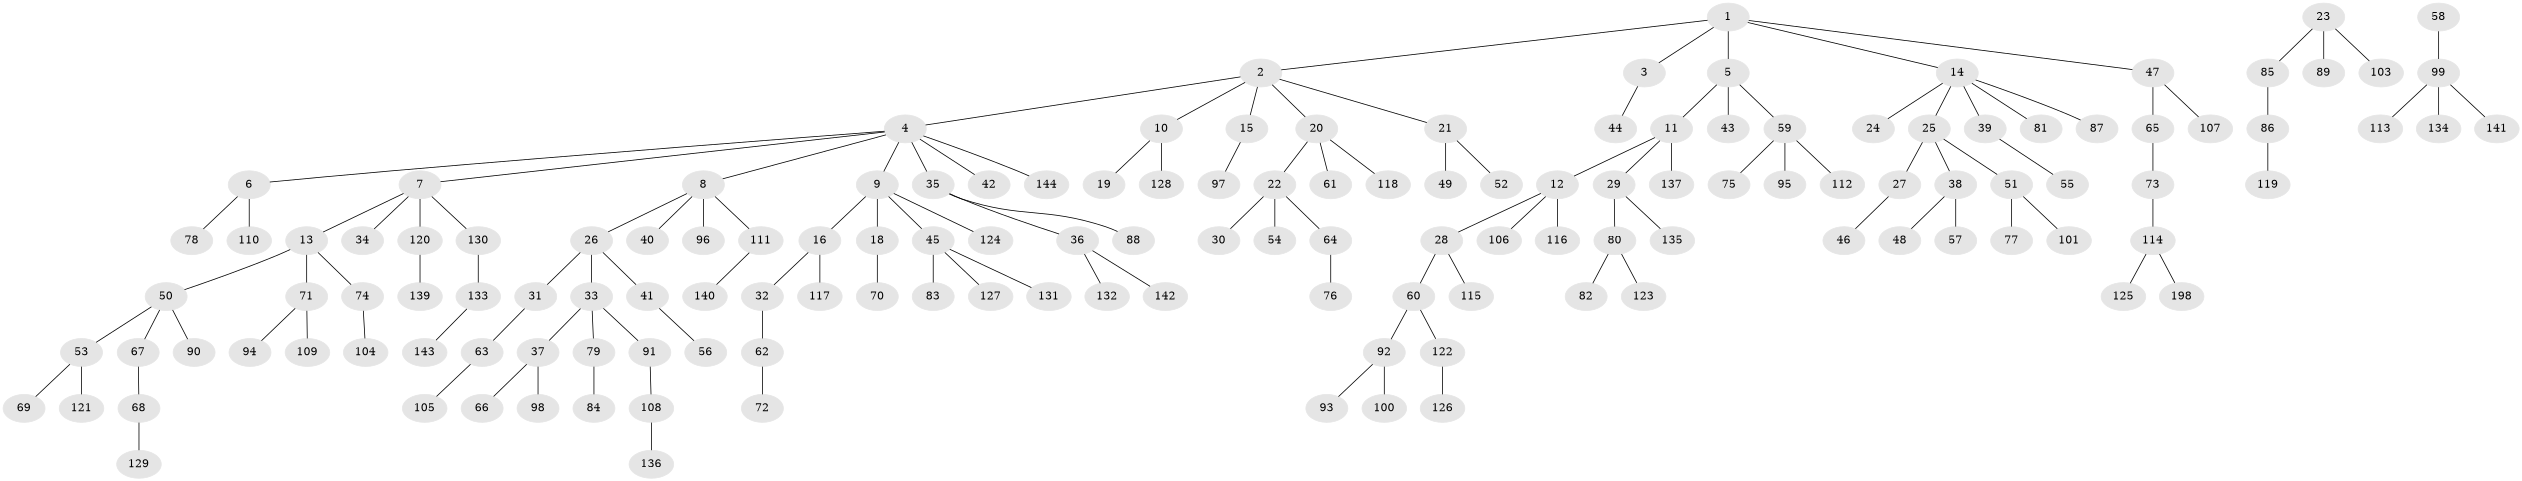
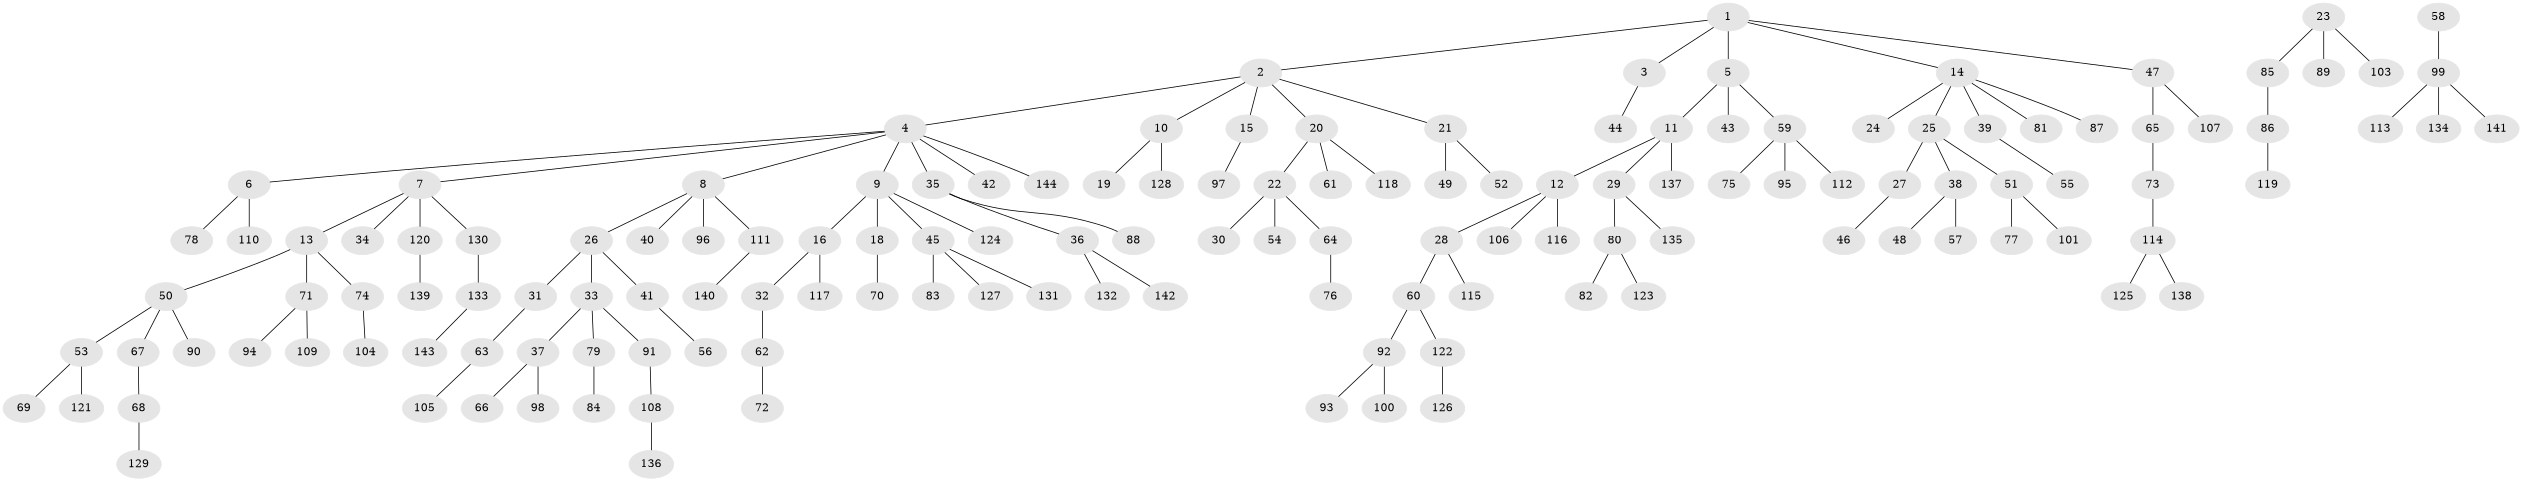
(2182, 297) -> (2182, 297)
